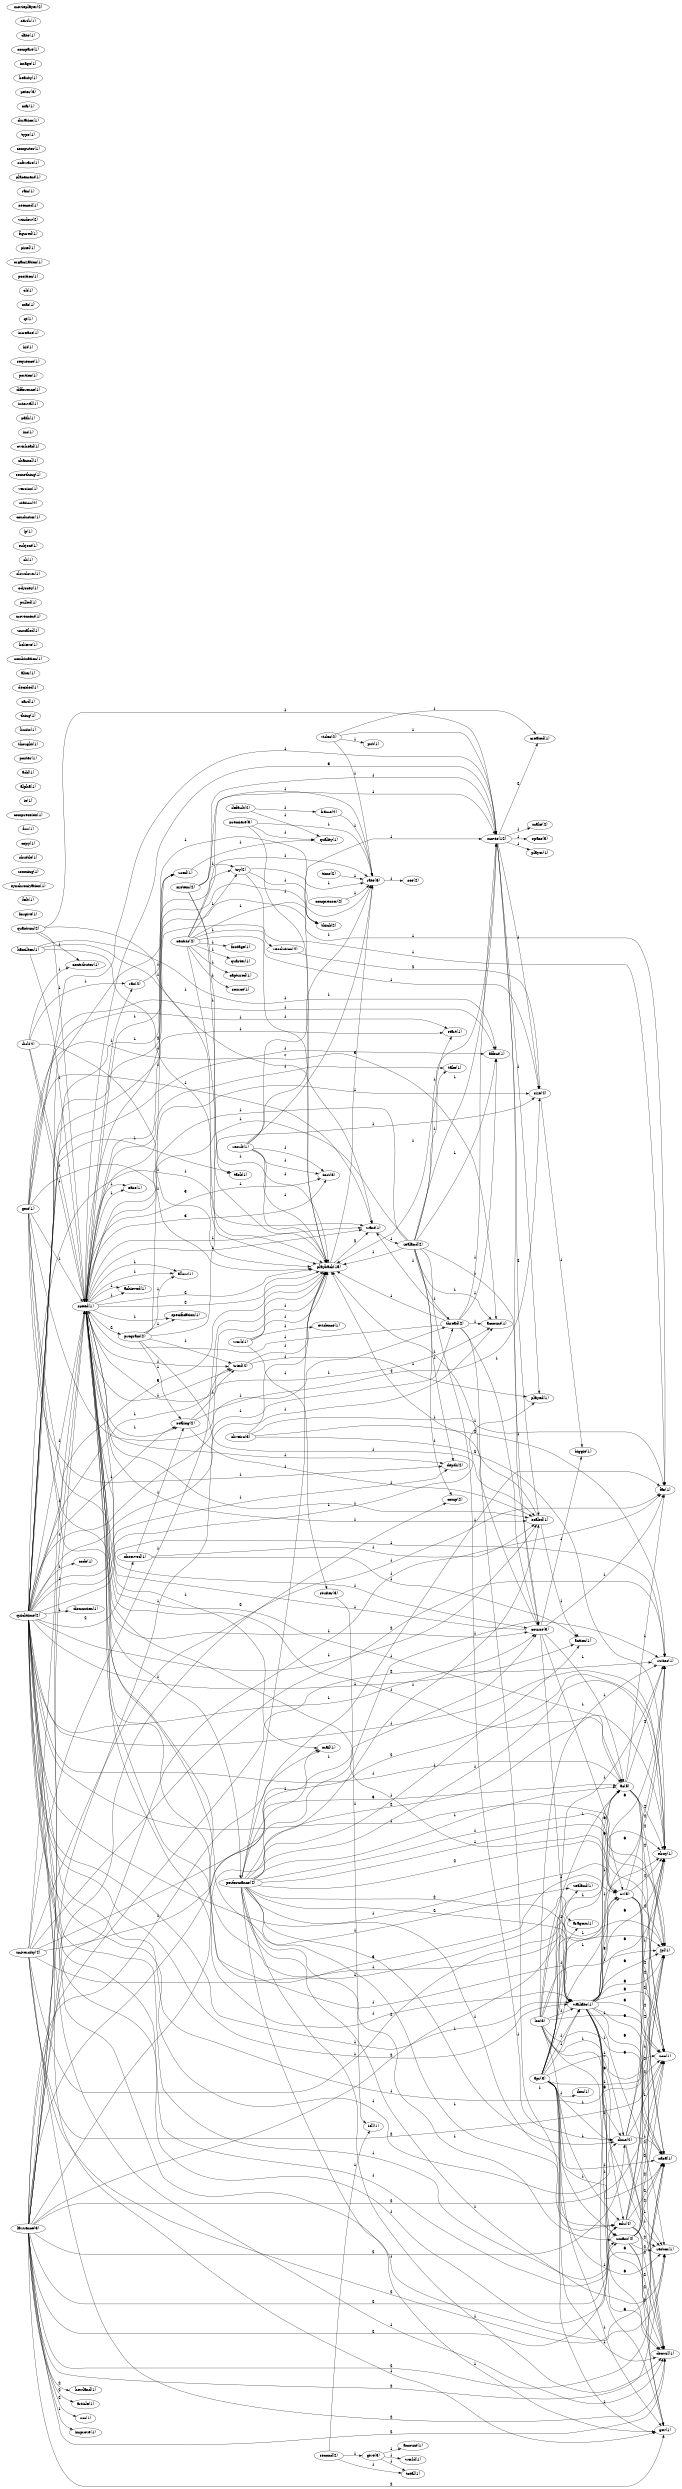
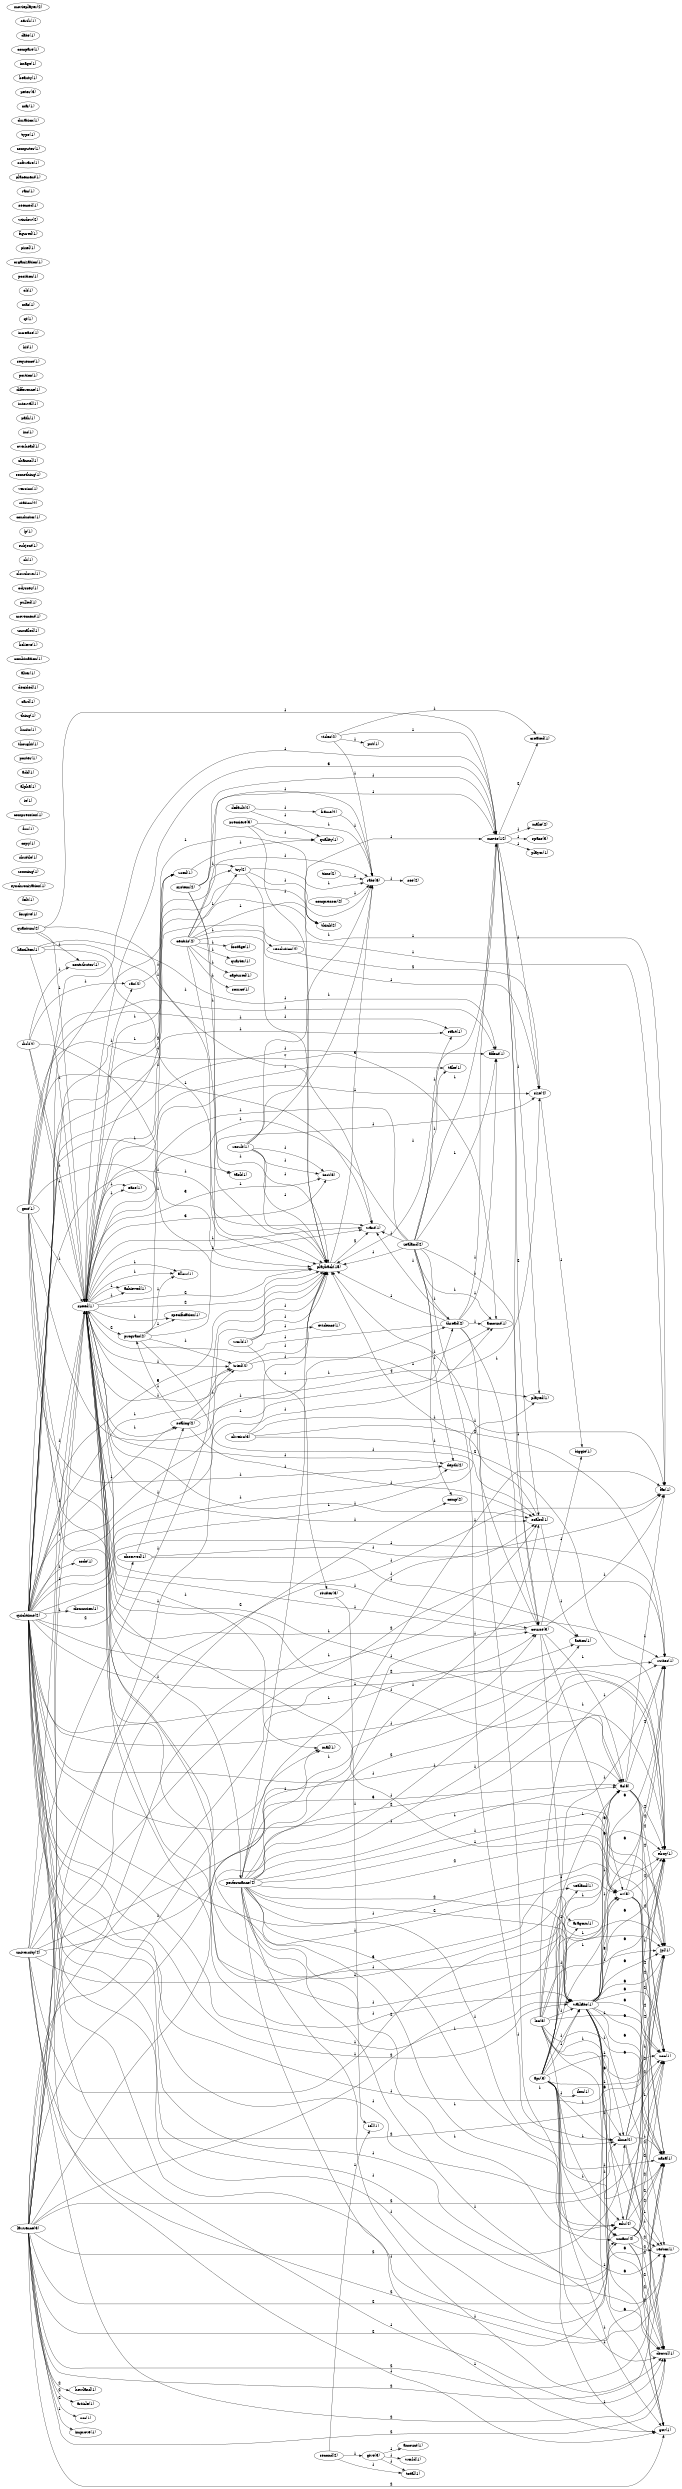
(386, 1239) -> (394, 1237)
(161, 1379) -> (153, 1382)
